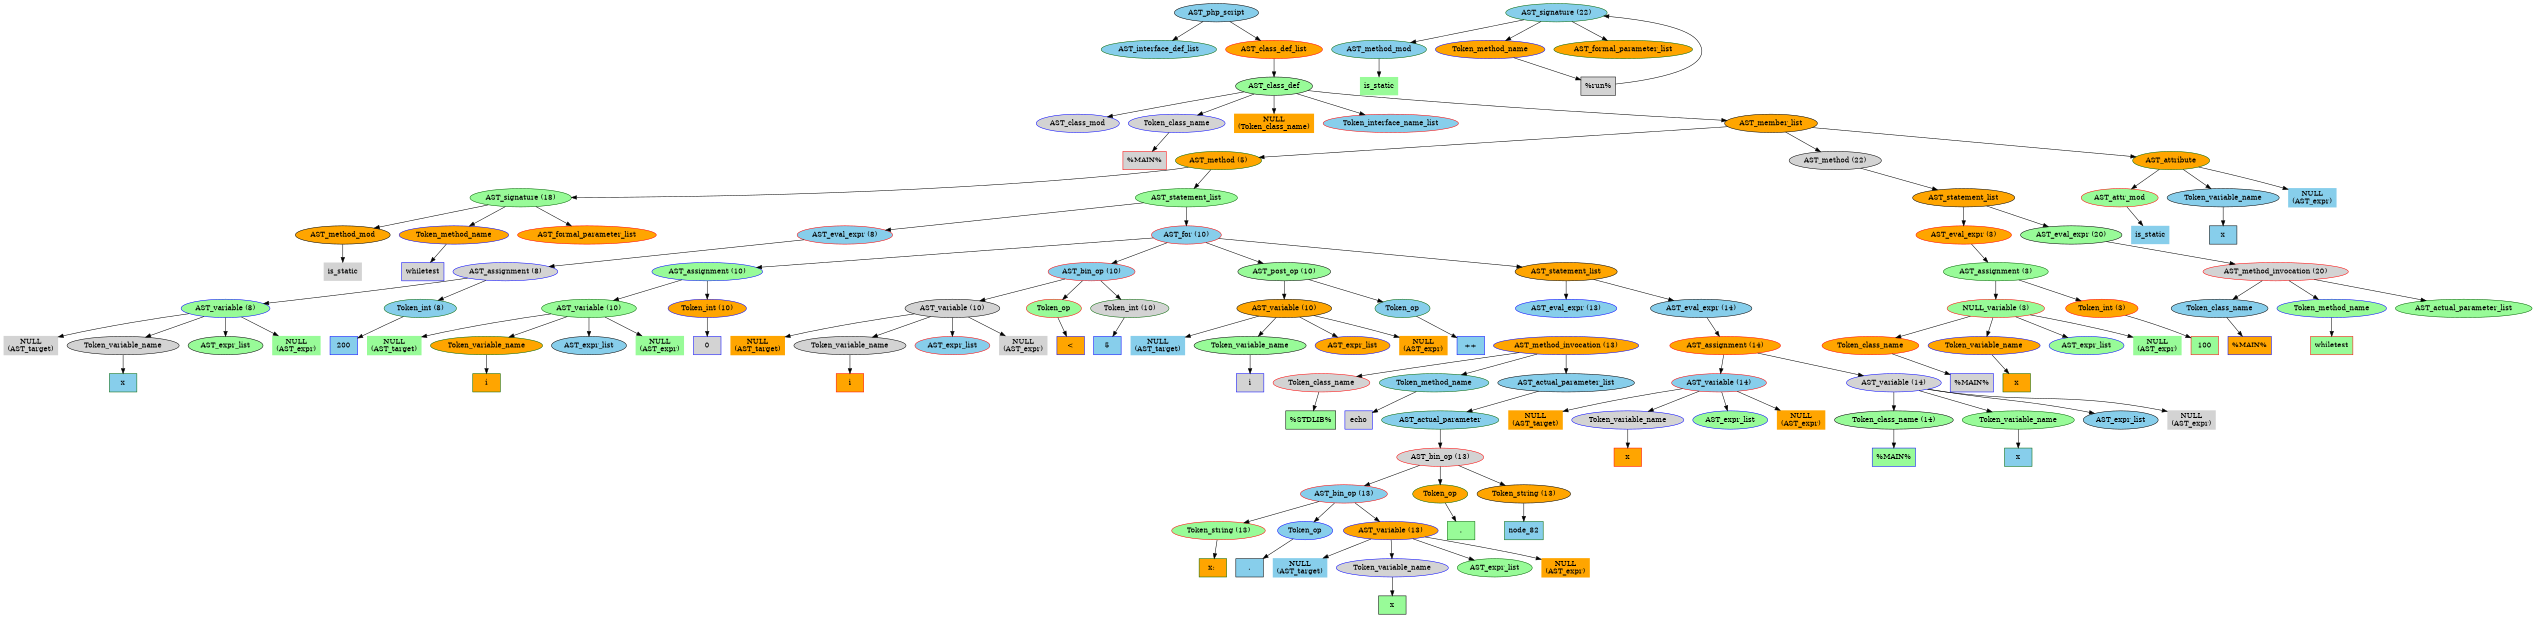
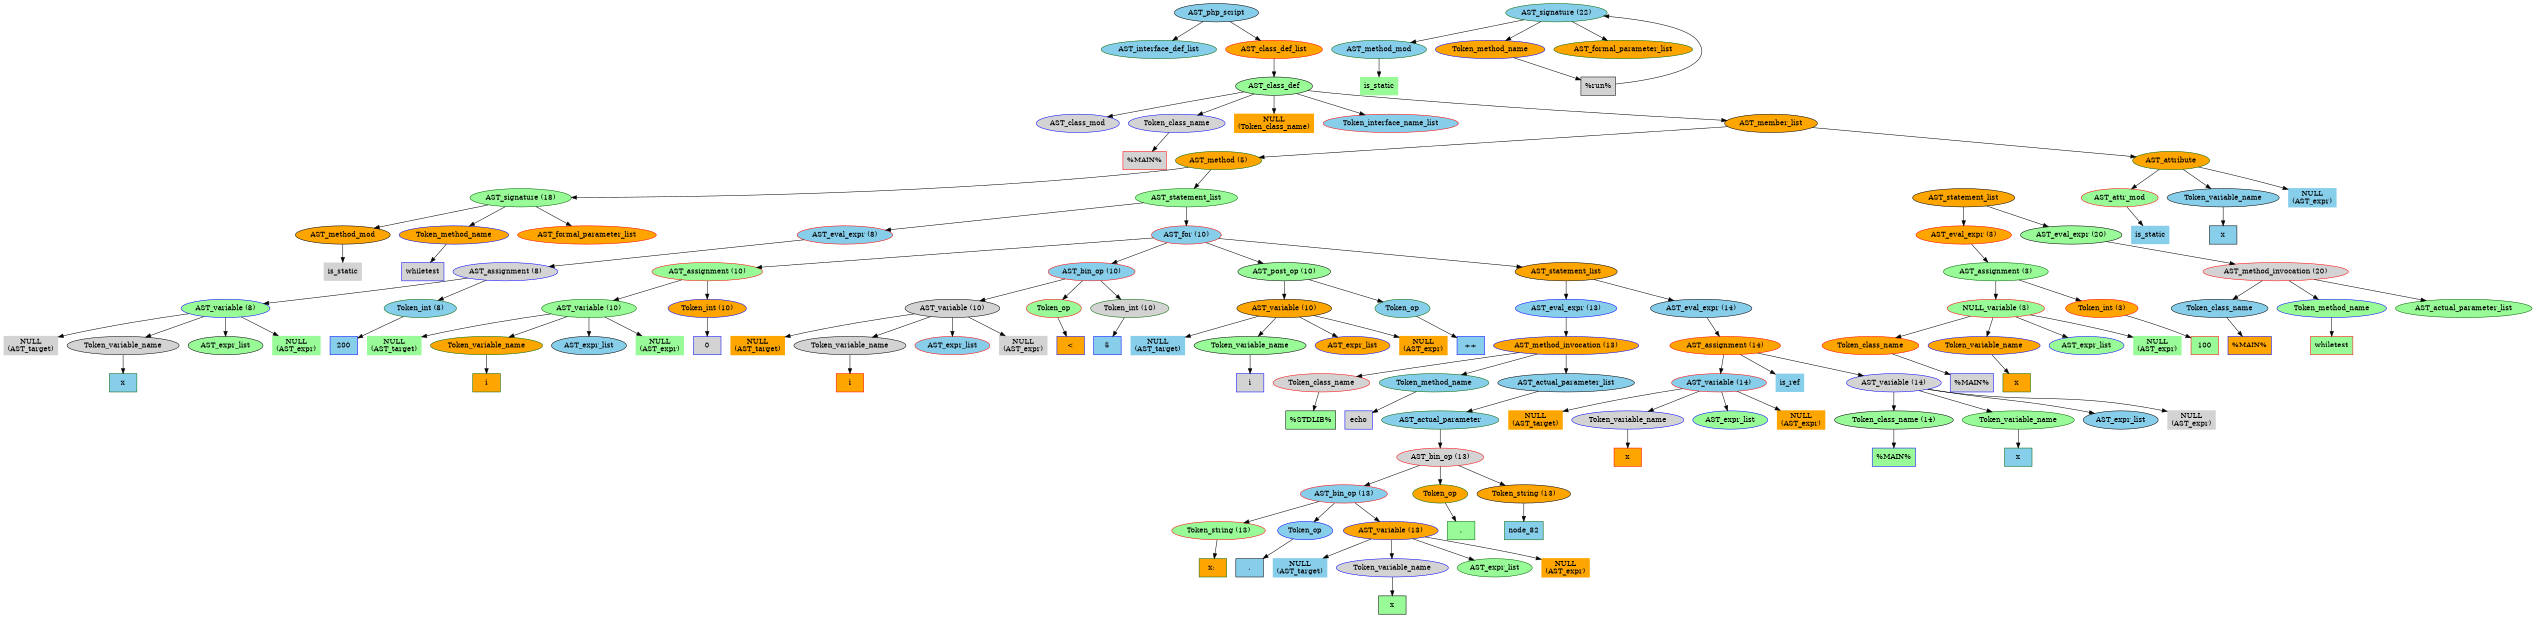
(1835, 161) -> none
(707, 272) -> (707, 272)
none -> (1566, 324)
none -> (1790, 383)
